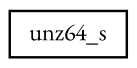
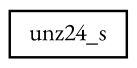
(68, 34) -> (68, 34)
